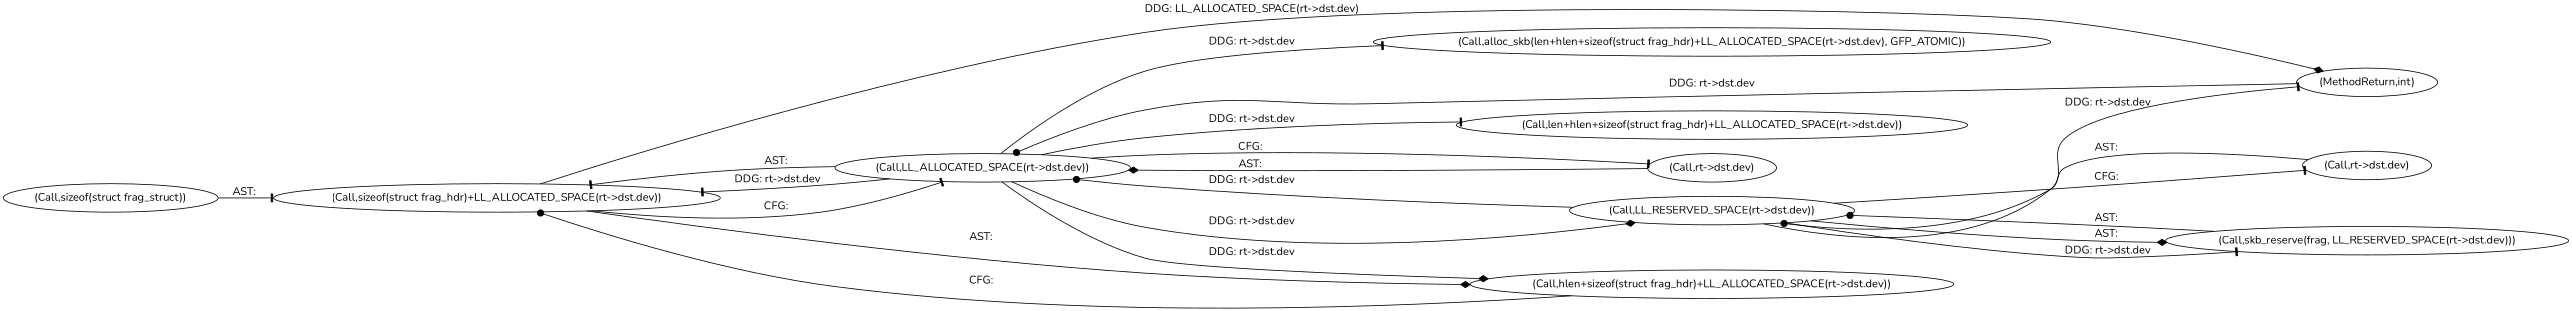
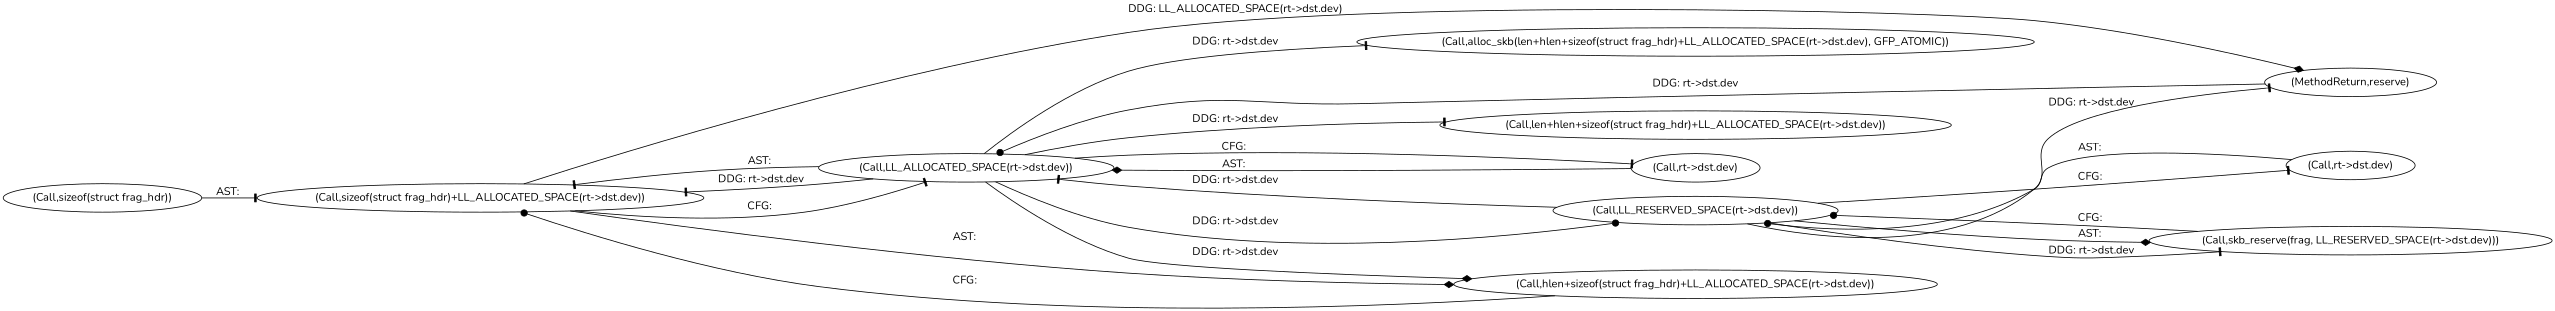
(2367, 82) -> (2351, 82)
(1326, 197) -> (1309, 197)
(111, 198) -> (102, 198)
(2108, 218) -> (2092, 218)
(1315, 243) -> (1300, 243)
